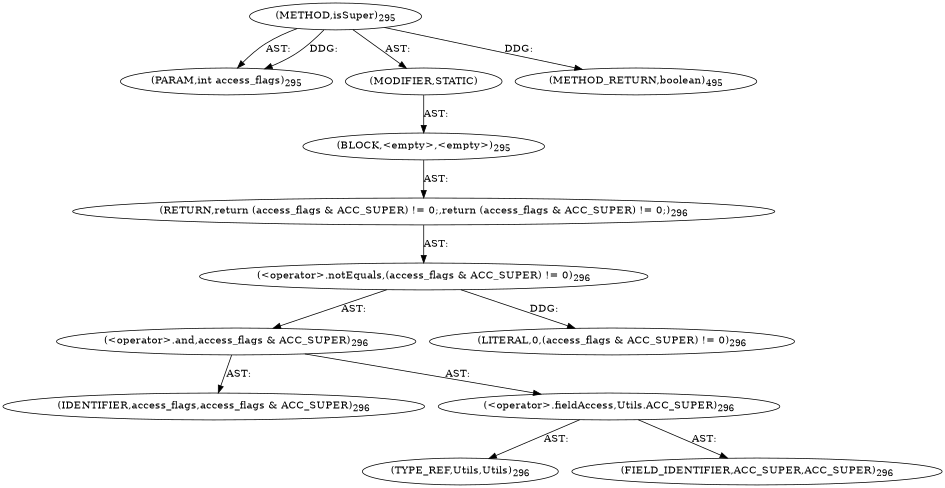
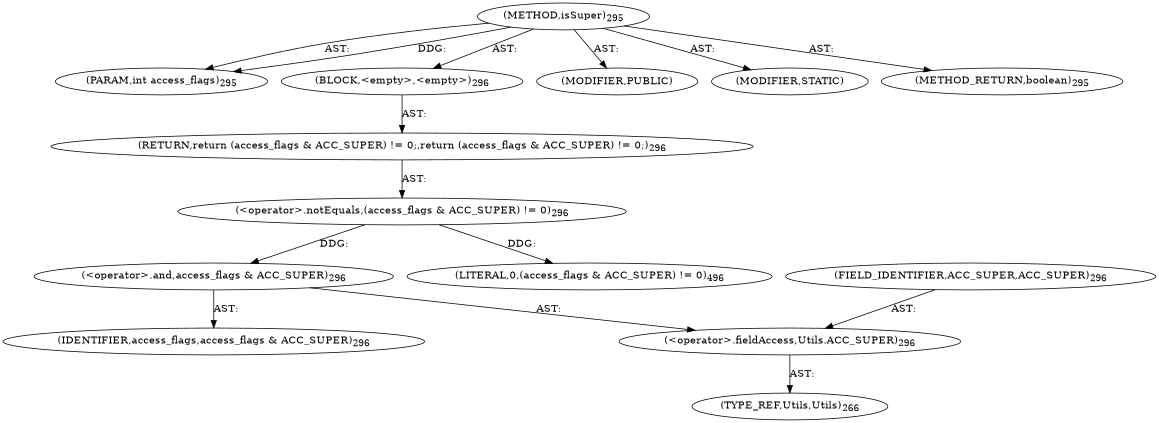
(520, 49) -> (824, 49)
(714, 80) -> (1081, 80)
none -> (617, 81)
(424, 110) -> (487, 47)
(502, 145) -> (481, 80)
(356, 309) -> (336, 244)
(738, 340) -> (716, 275)
(679, 437) -> (884, 308)
(521, 470) -> (851, 405)
